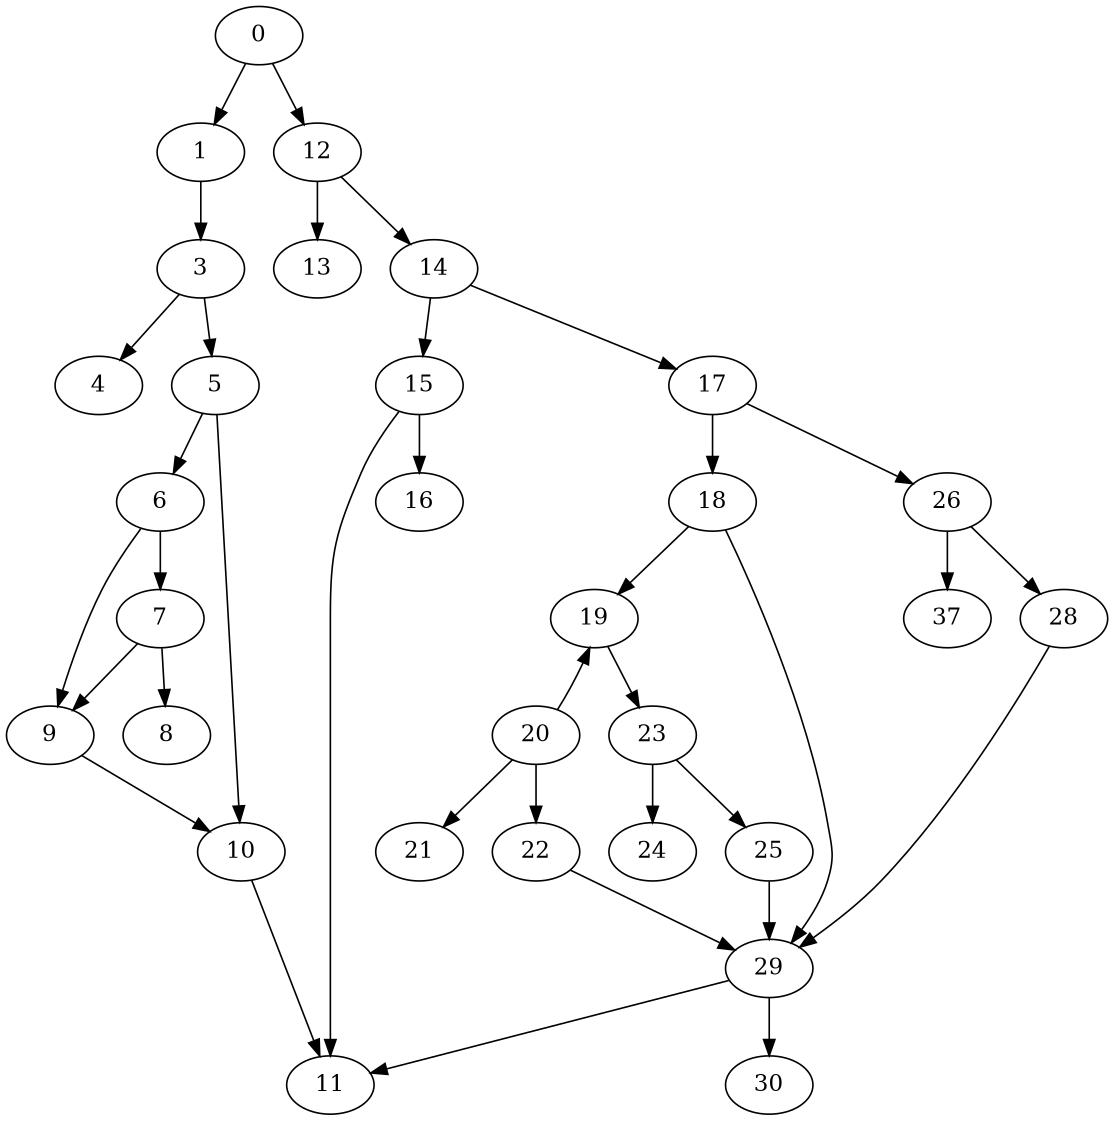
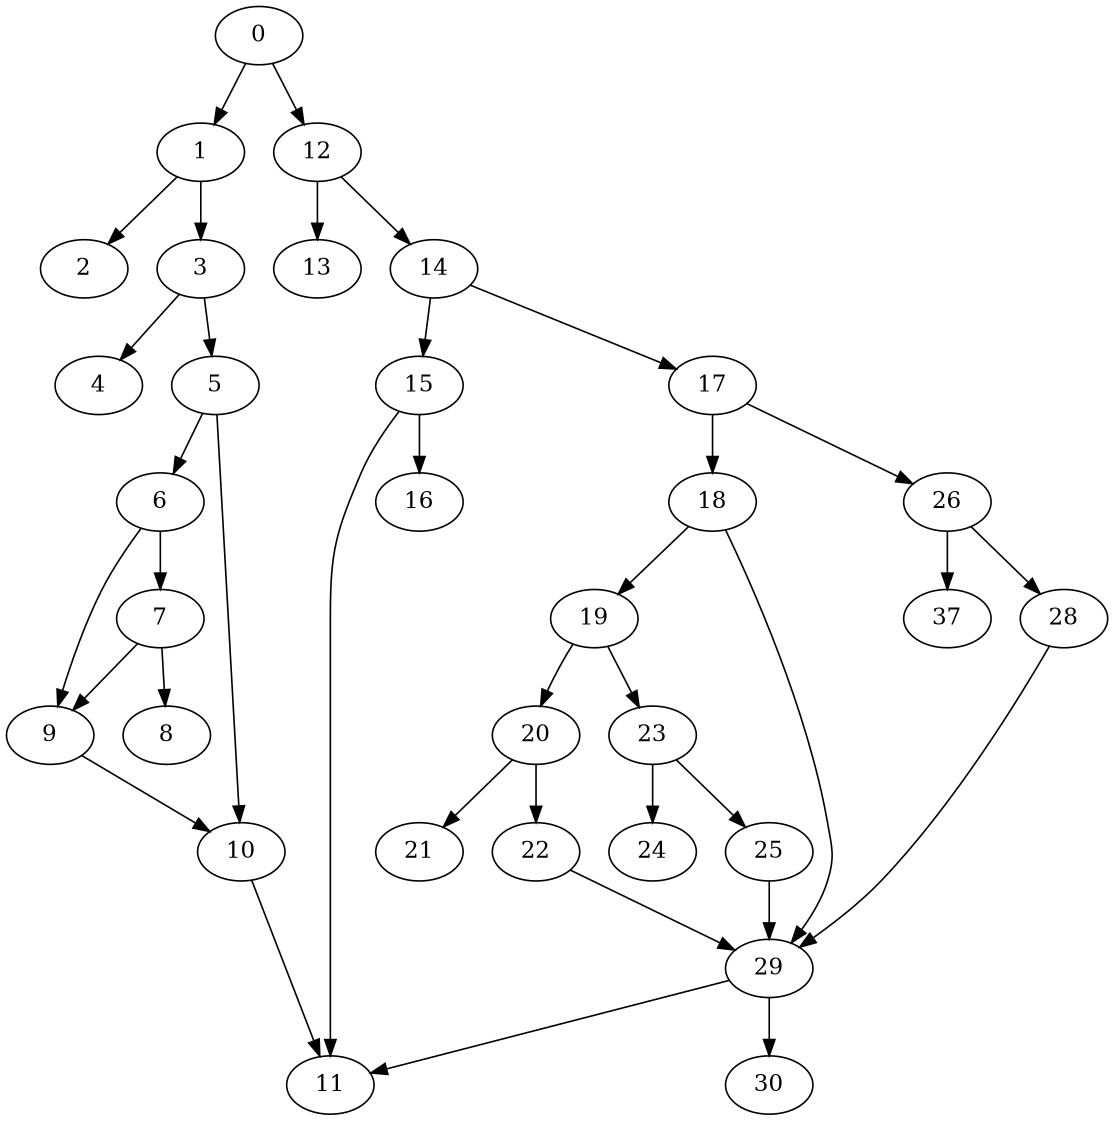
none -> (84, 269)
(571, 687) -> (559, 667)
